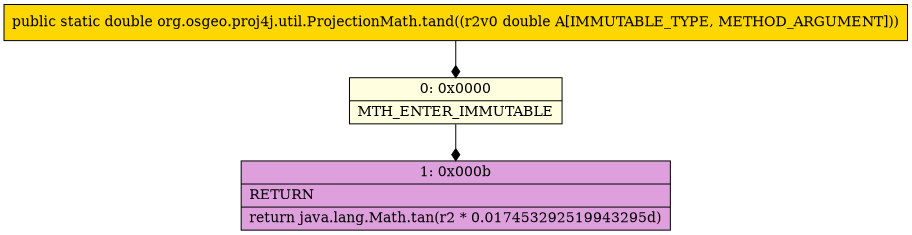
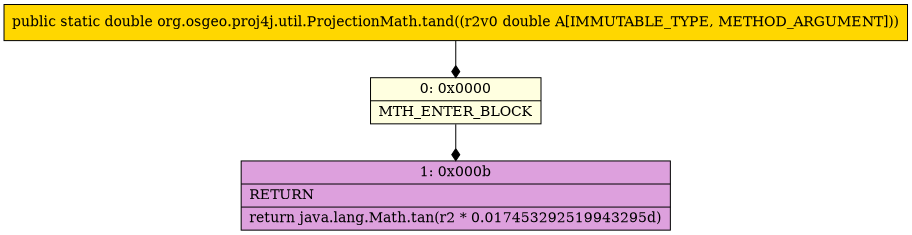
(456, 112) -> (456, 112)
